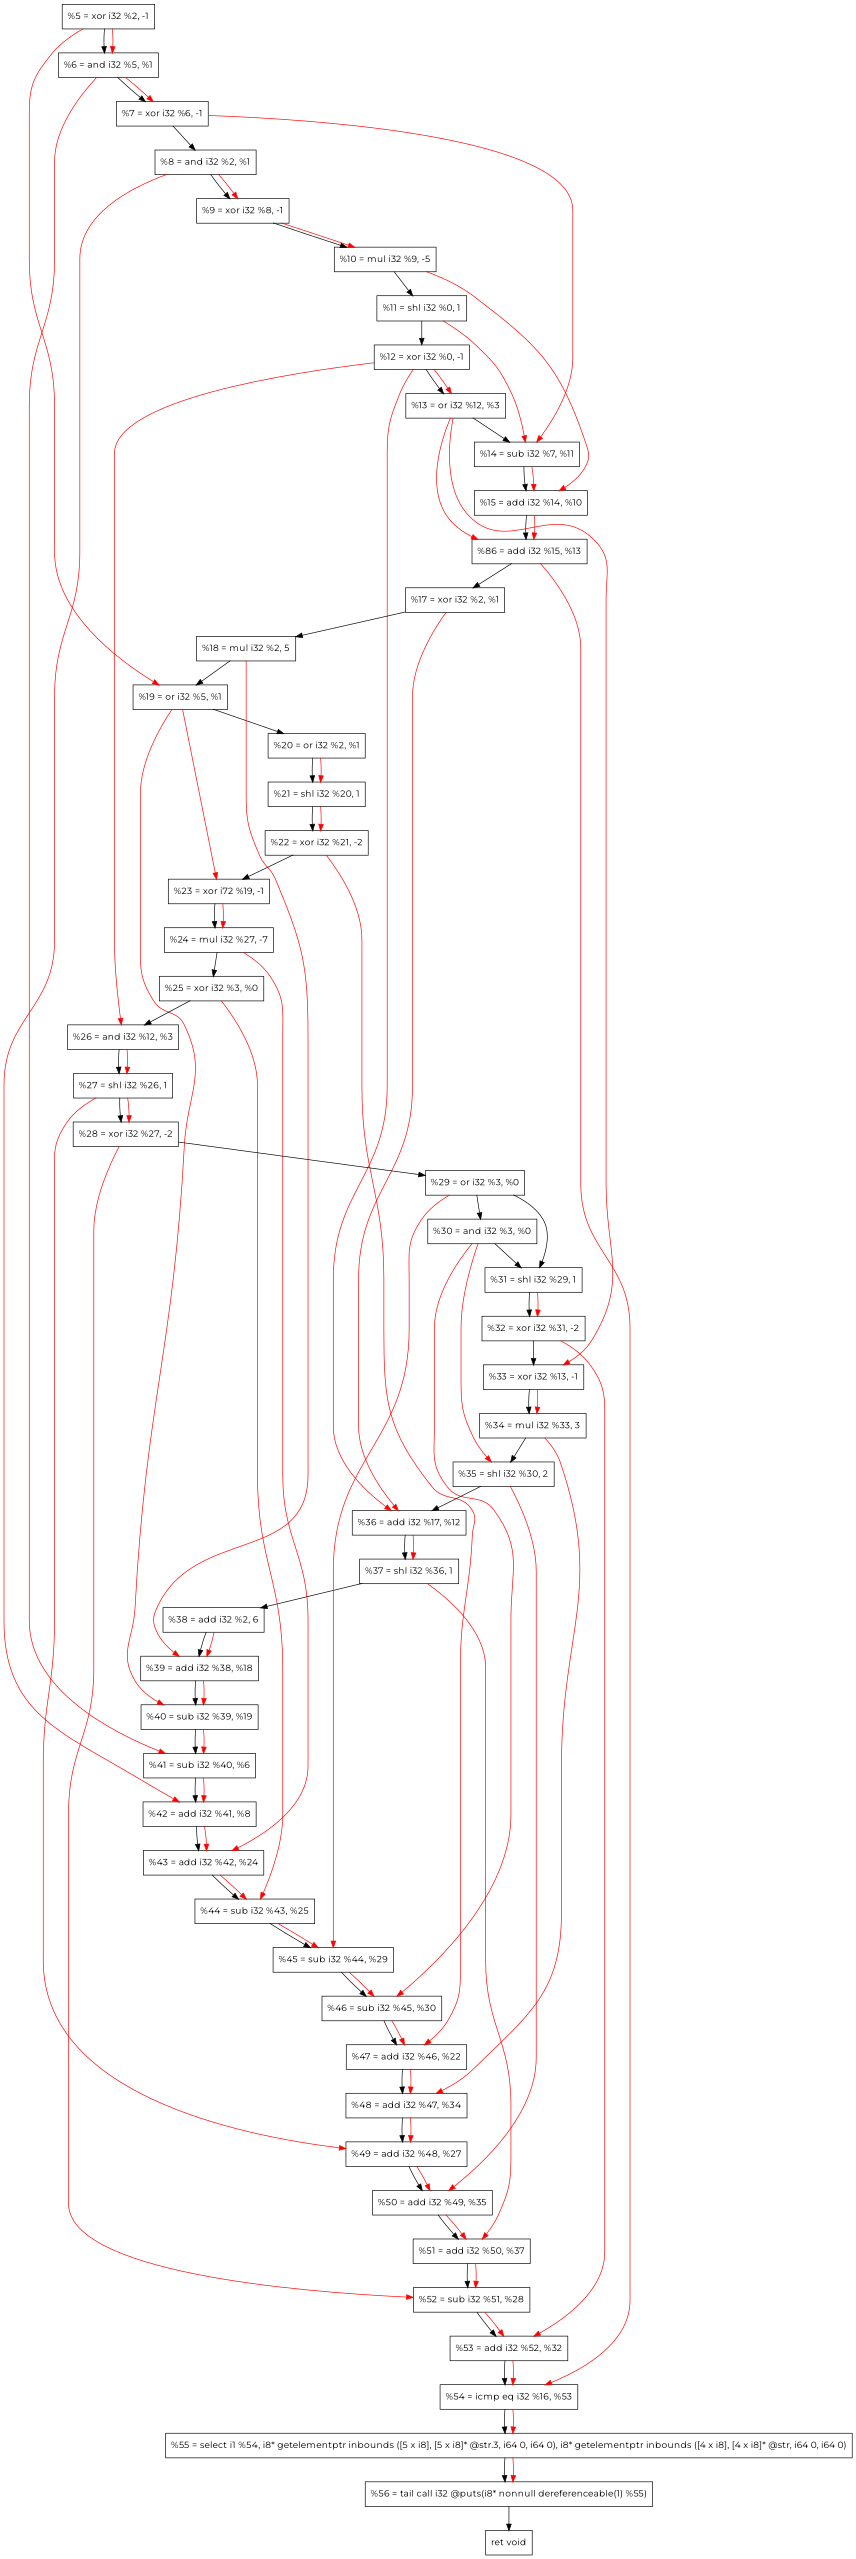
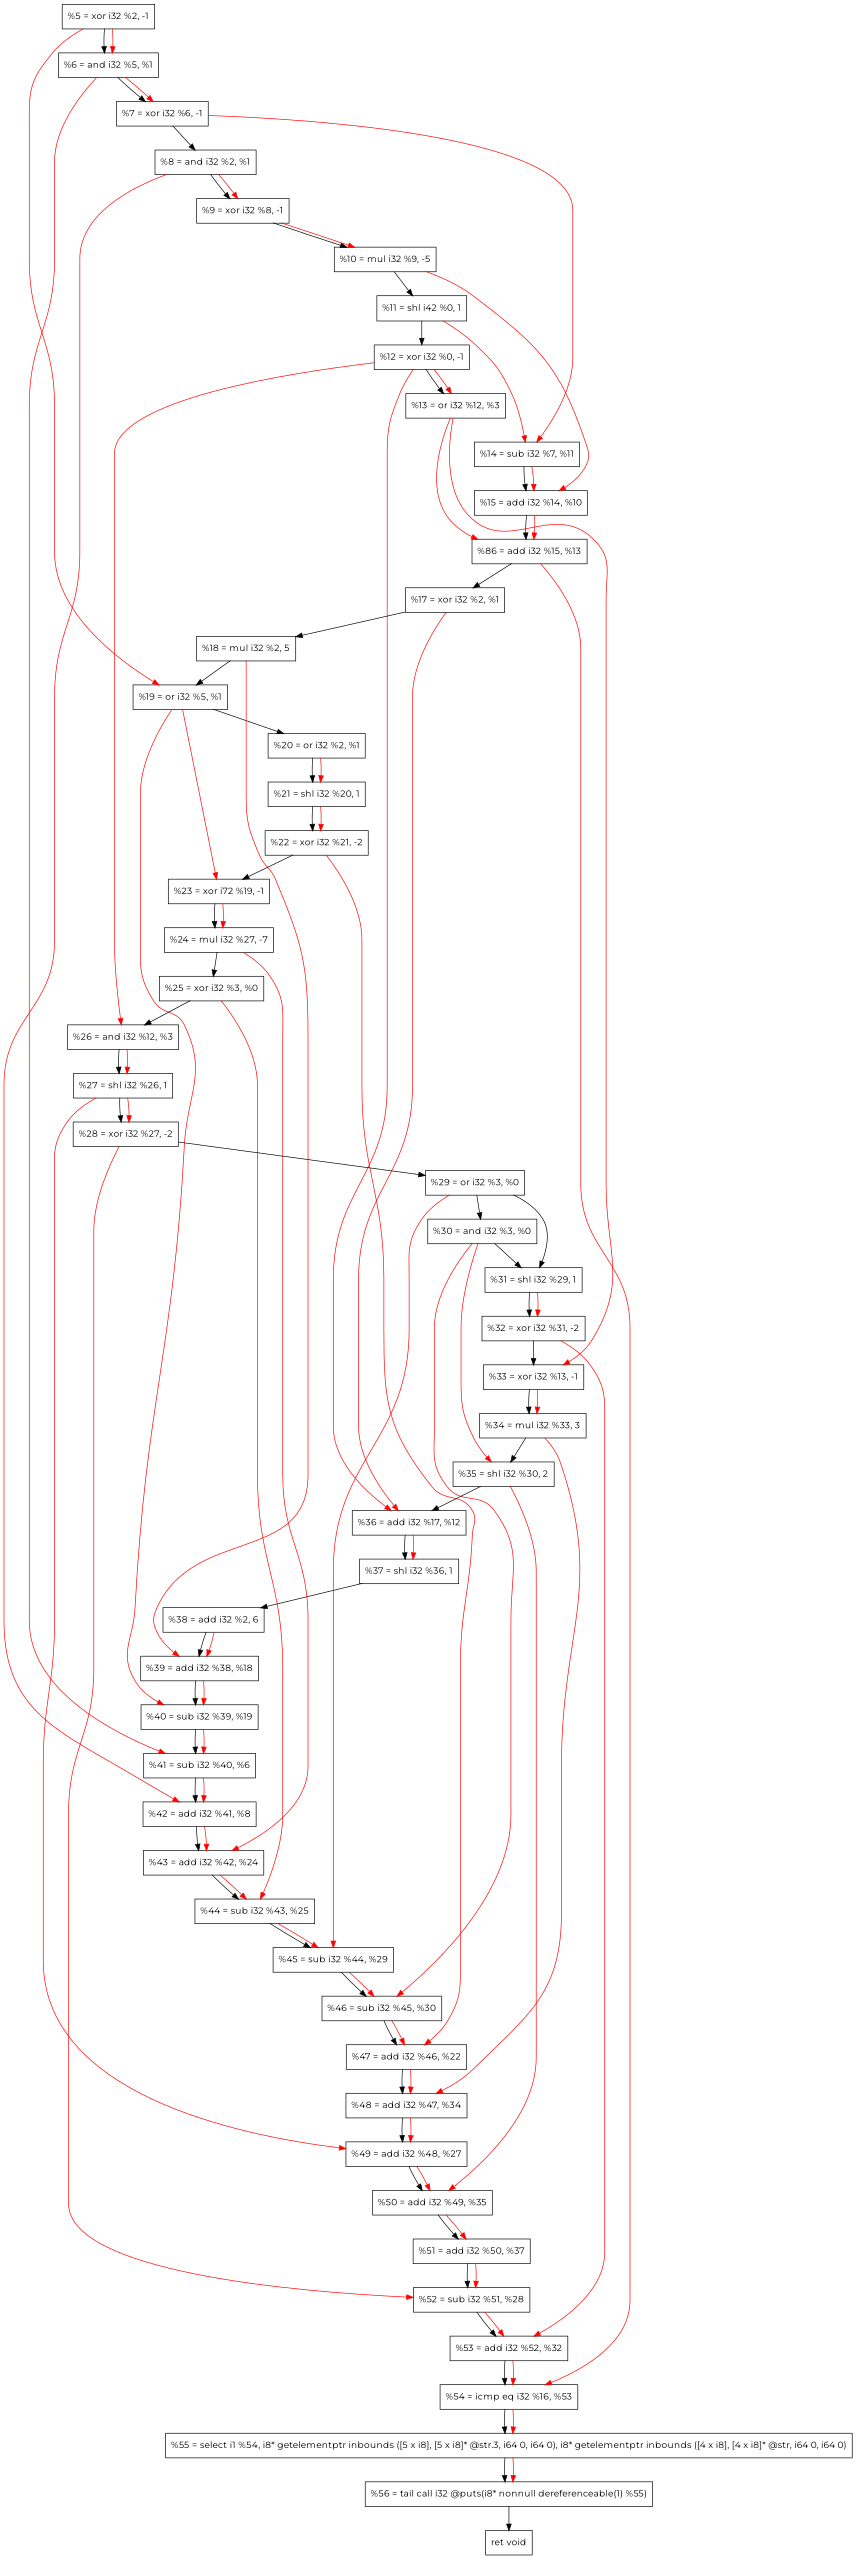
(422, 308) -> (422, 308)
(488, 428) -> none
(486, 1885) -> none
